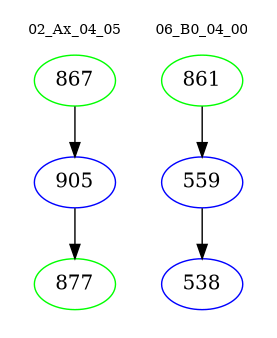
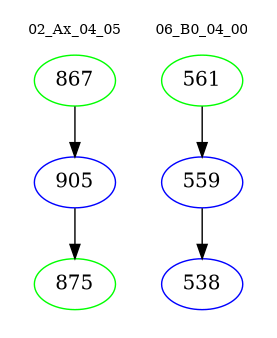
(202, 81) -> (202, 81)
(75, 284) -> (75, 284)
